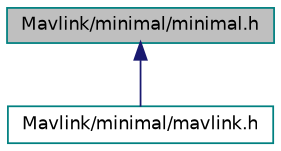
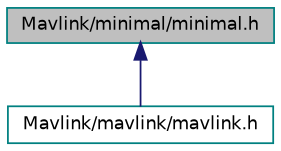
(141, 125) -> (141, 125)
